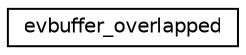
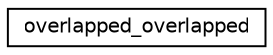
(123, 28) -> (137, 28)
